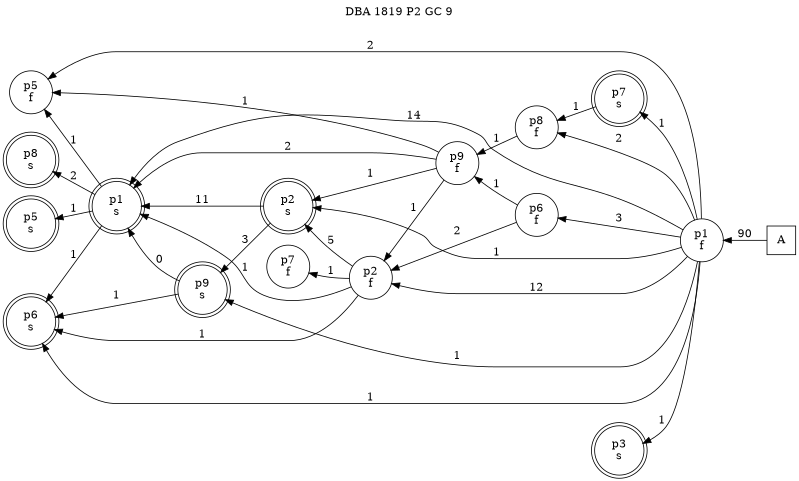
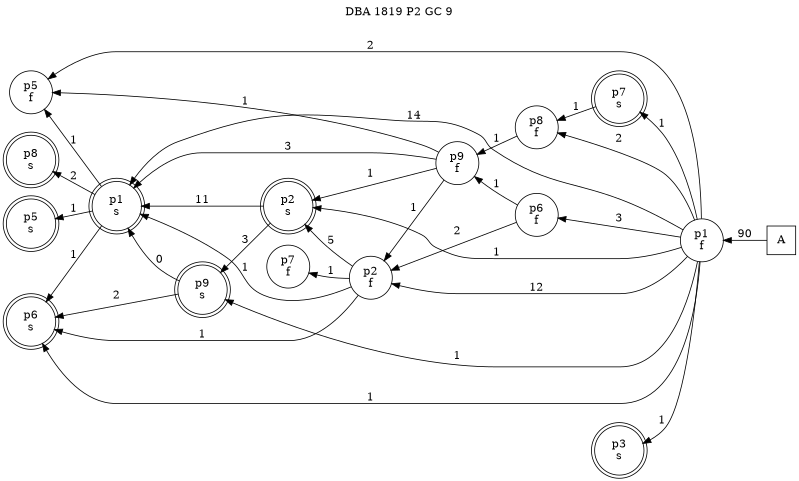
(288, 147) -> (288, 147)
(117, 296) -> (117, 296)
